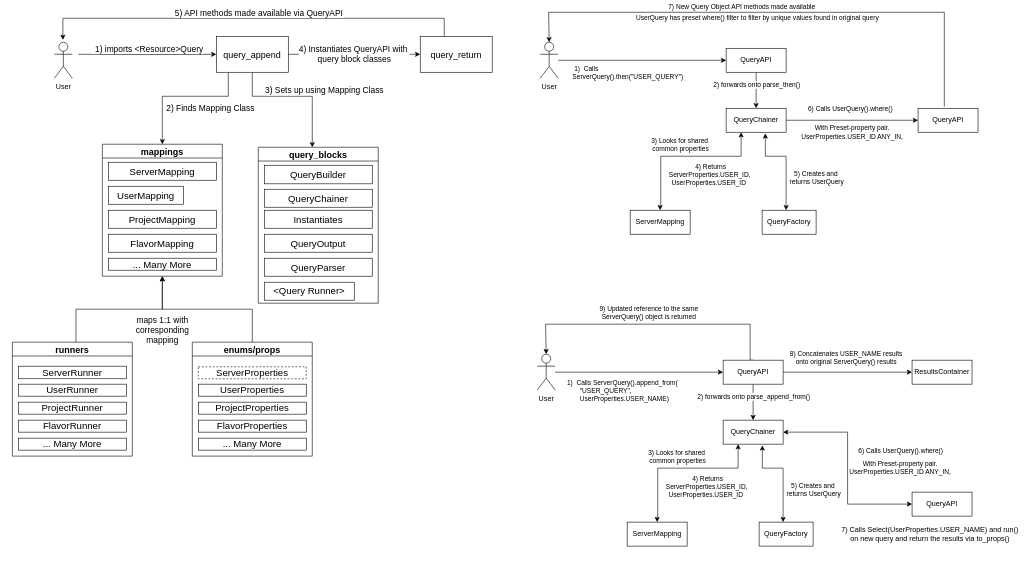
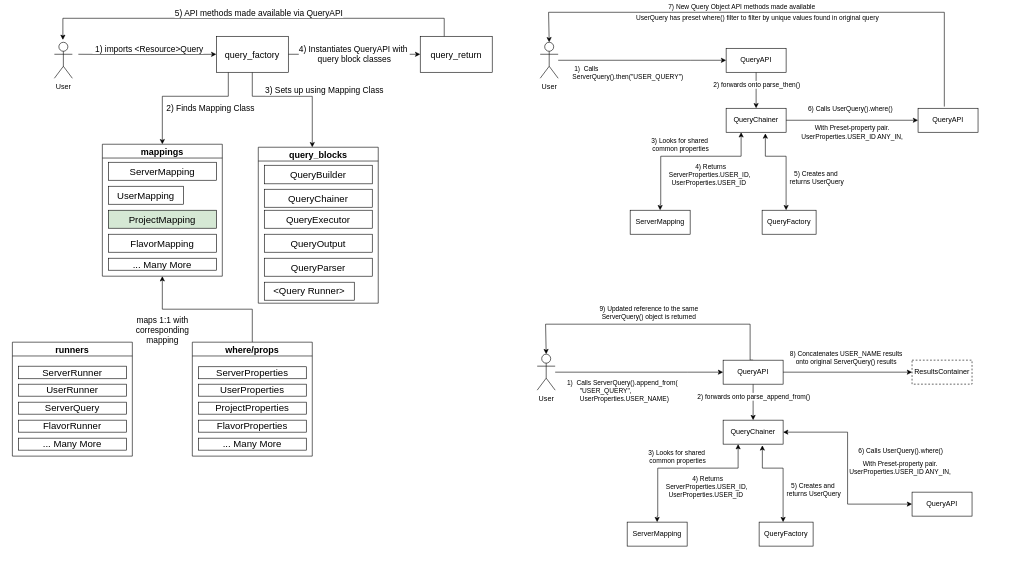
(252, 54) -> (252, 54)
(162, 219) -> (162, 219)
(318, 219) -> (318, 219)
(101, 309) -> none
(252, 350) -> (252, 350)
(942, 372) -> (942, 372)
(252, 373) -> (252, 373)
(72, 408) -> (72, 408)
(930, 534) -> none
